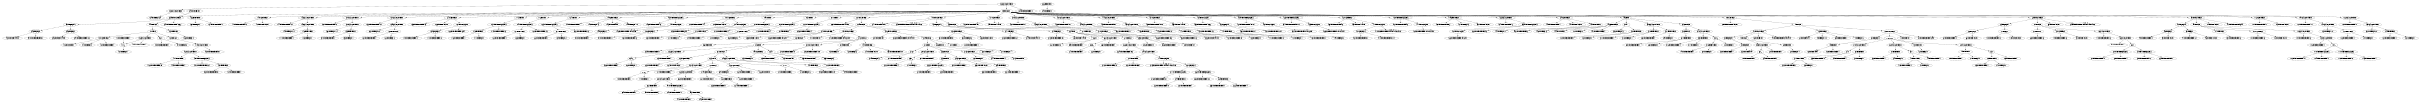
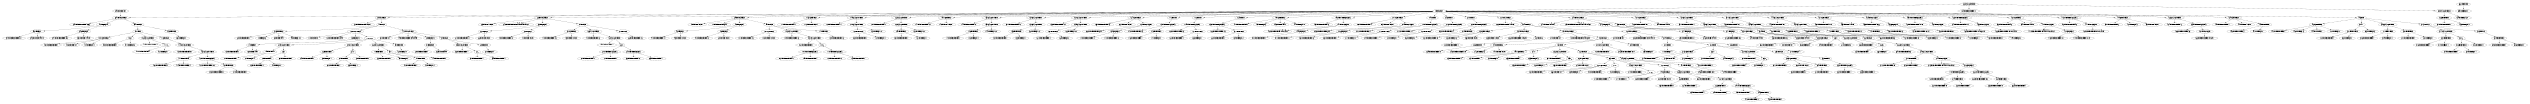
(123, 41) -> (157, 48)
(706, 99) -> (1775, 99)
